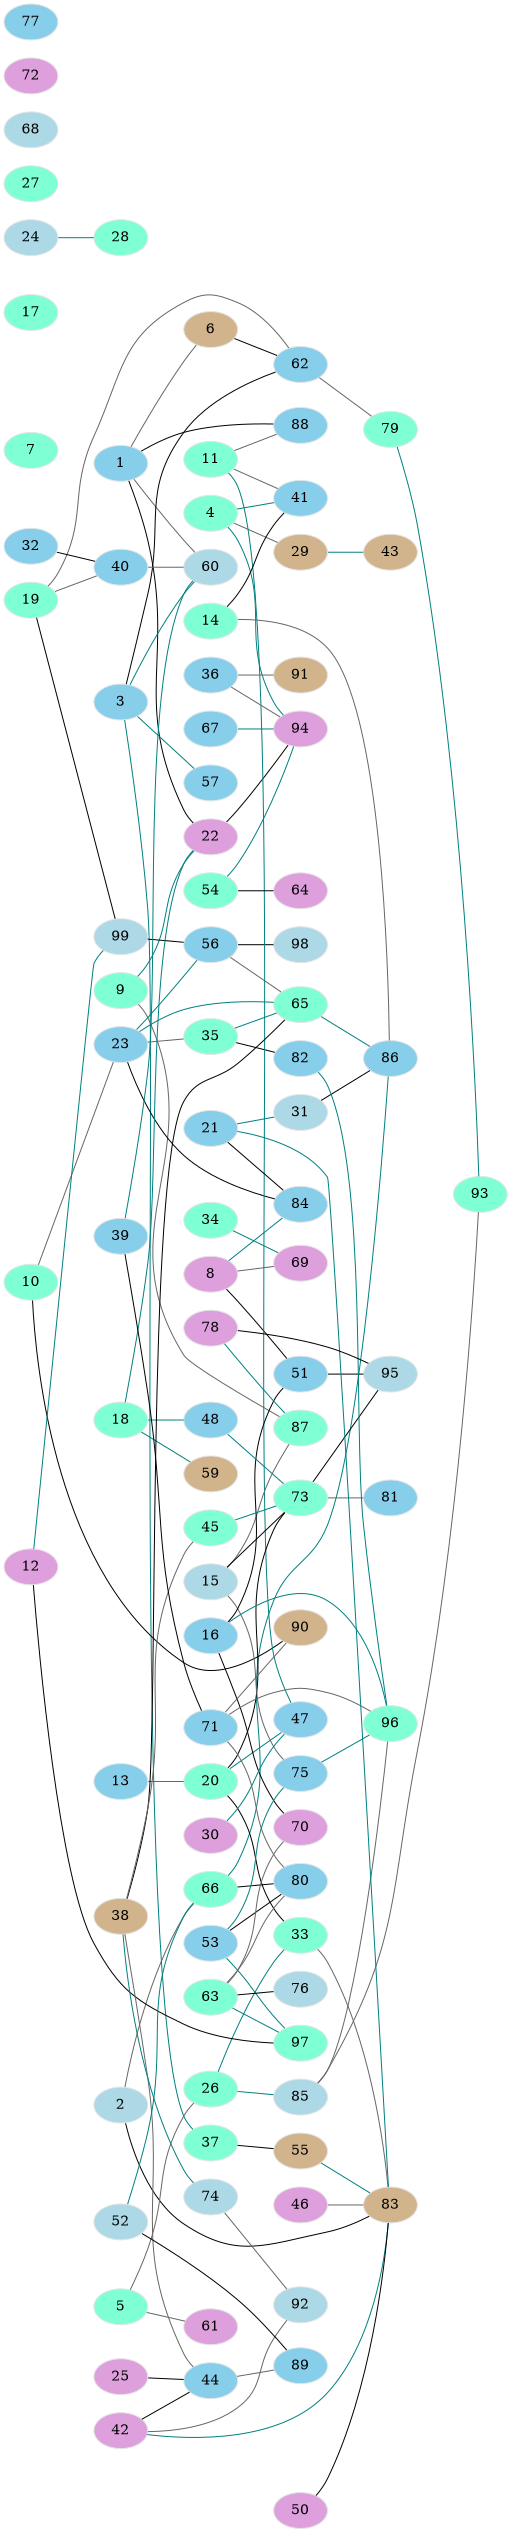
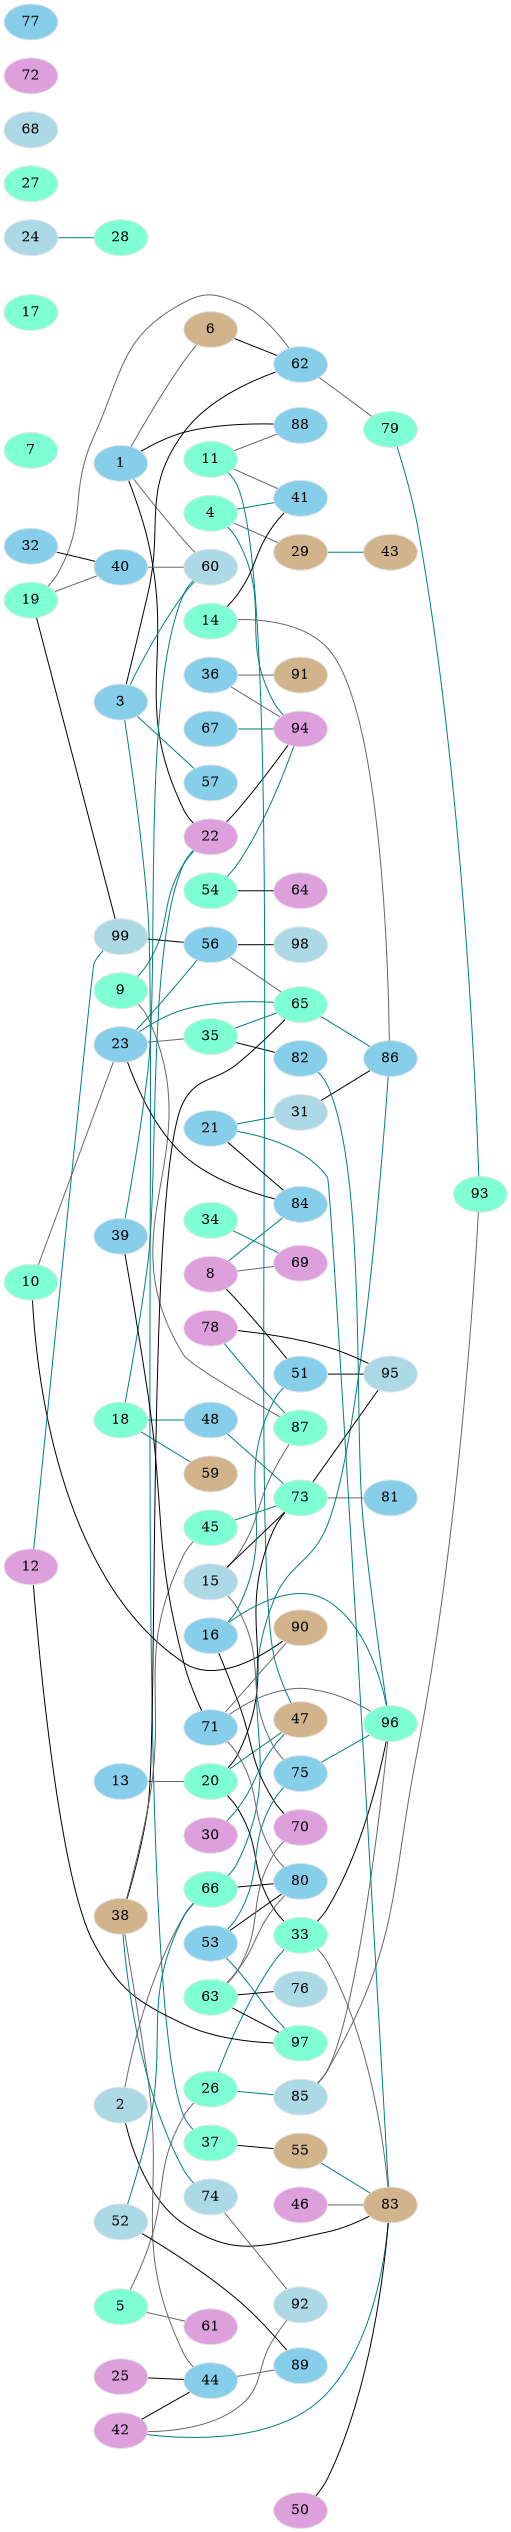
(255, 1499) -> (255, 1499)
(301, 1720) -> (301, 1720)
none -> (361, 1835)
(256, 2020) -> (256, 2020)
